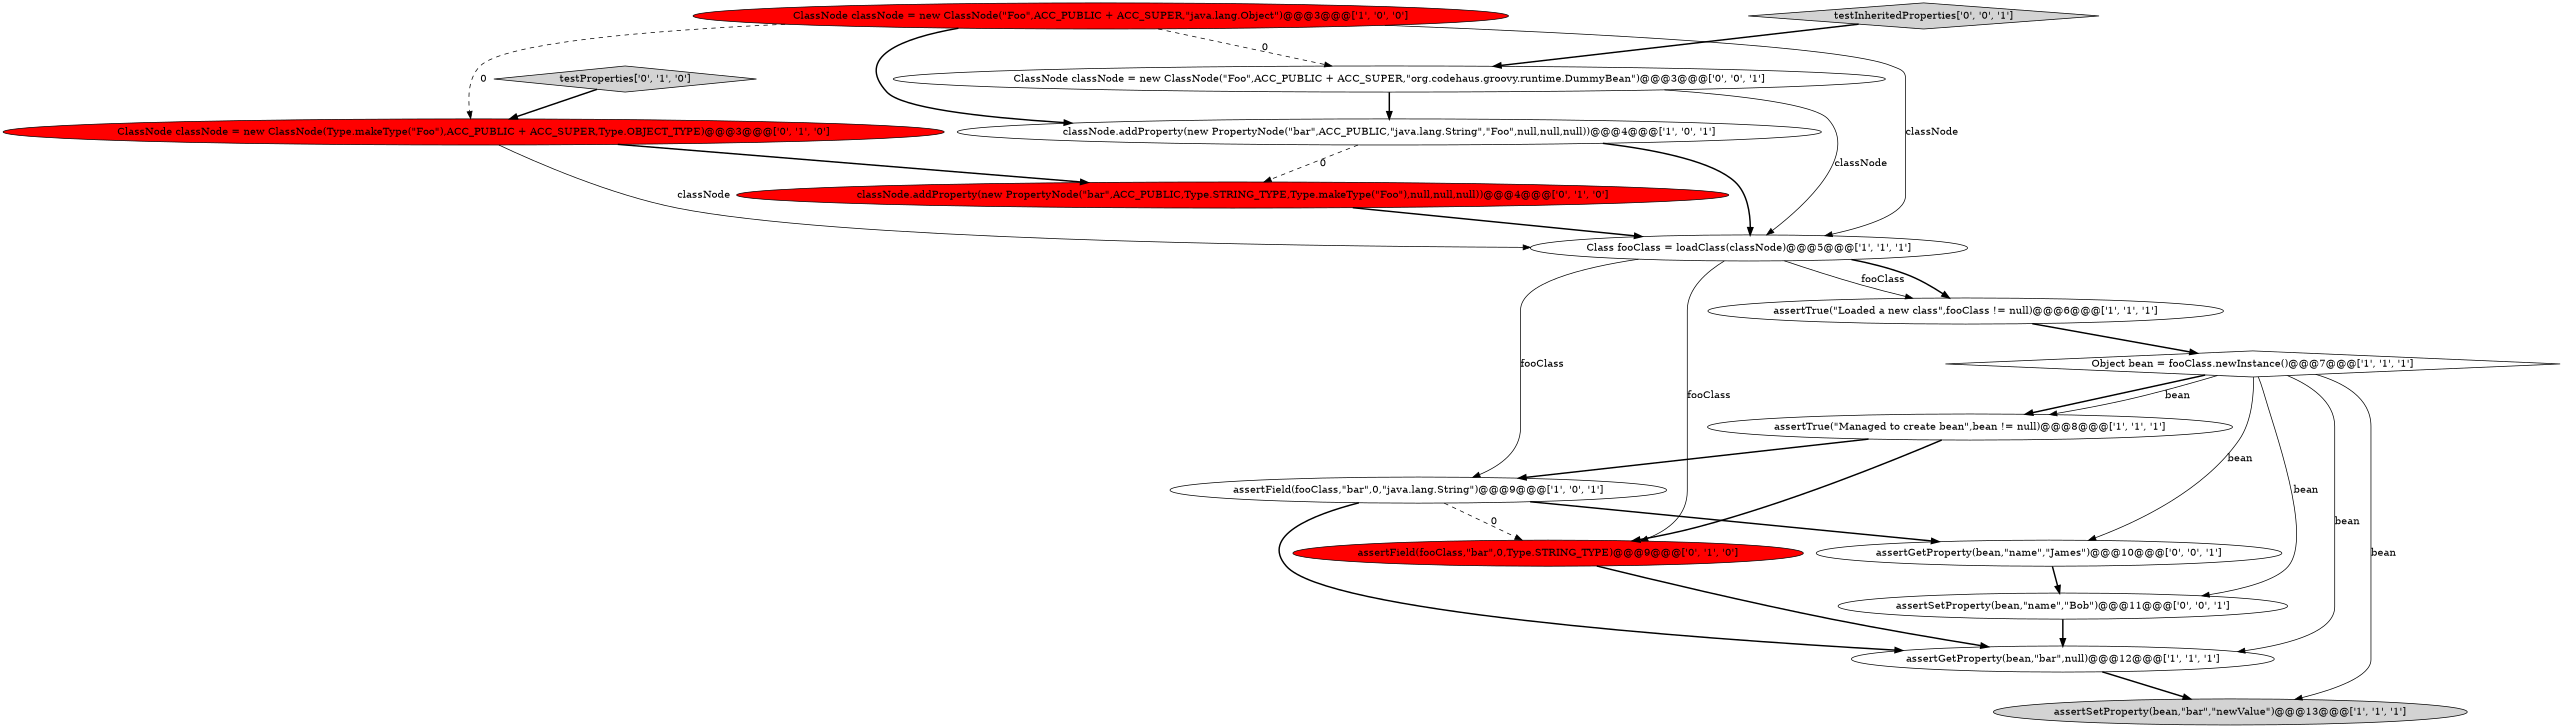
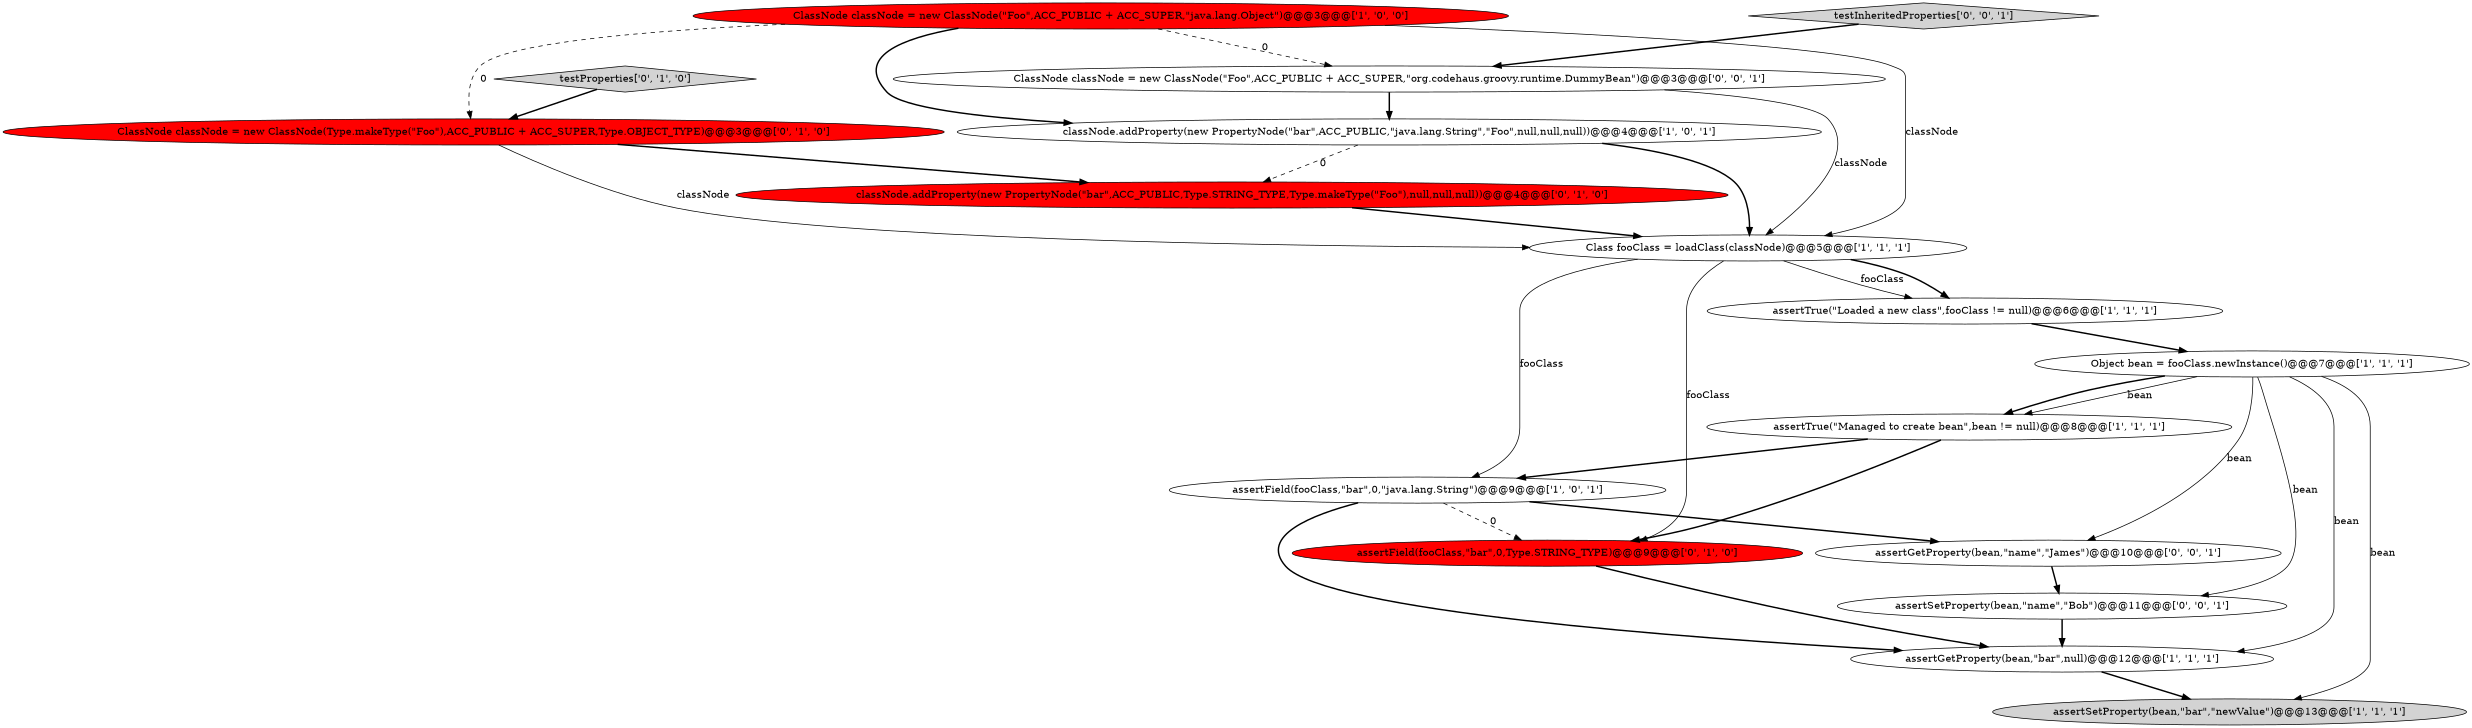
(2253, 364) -> (2252, 364)
